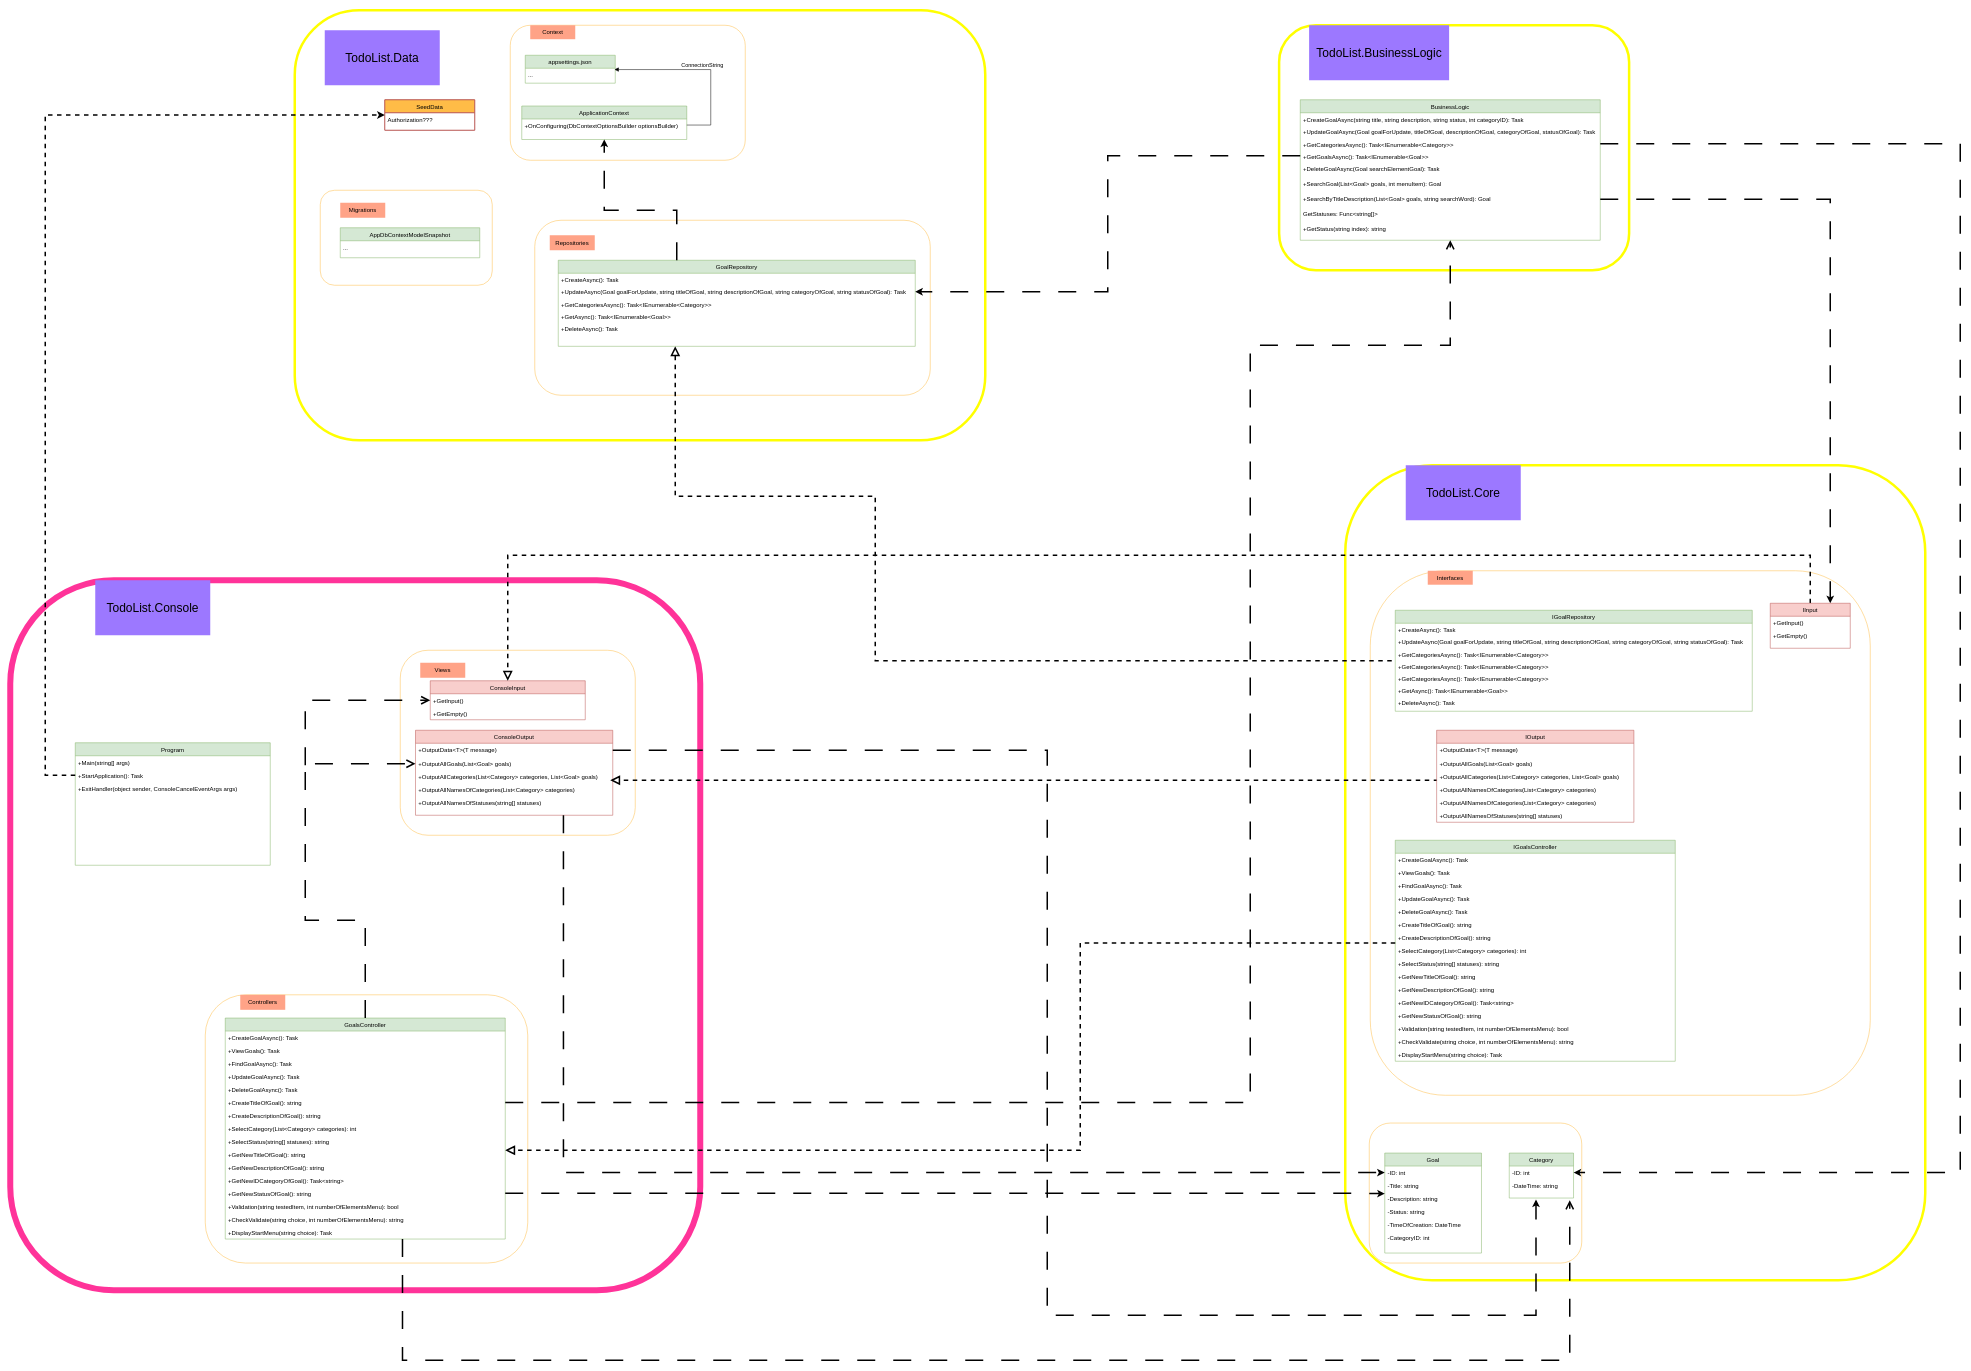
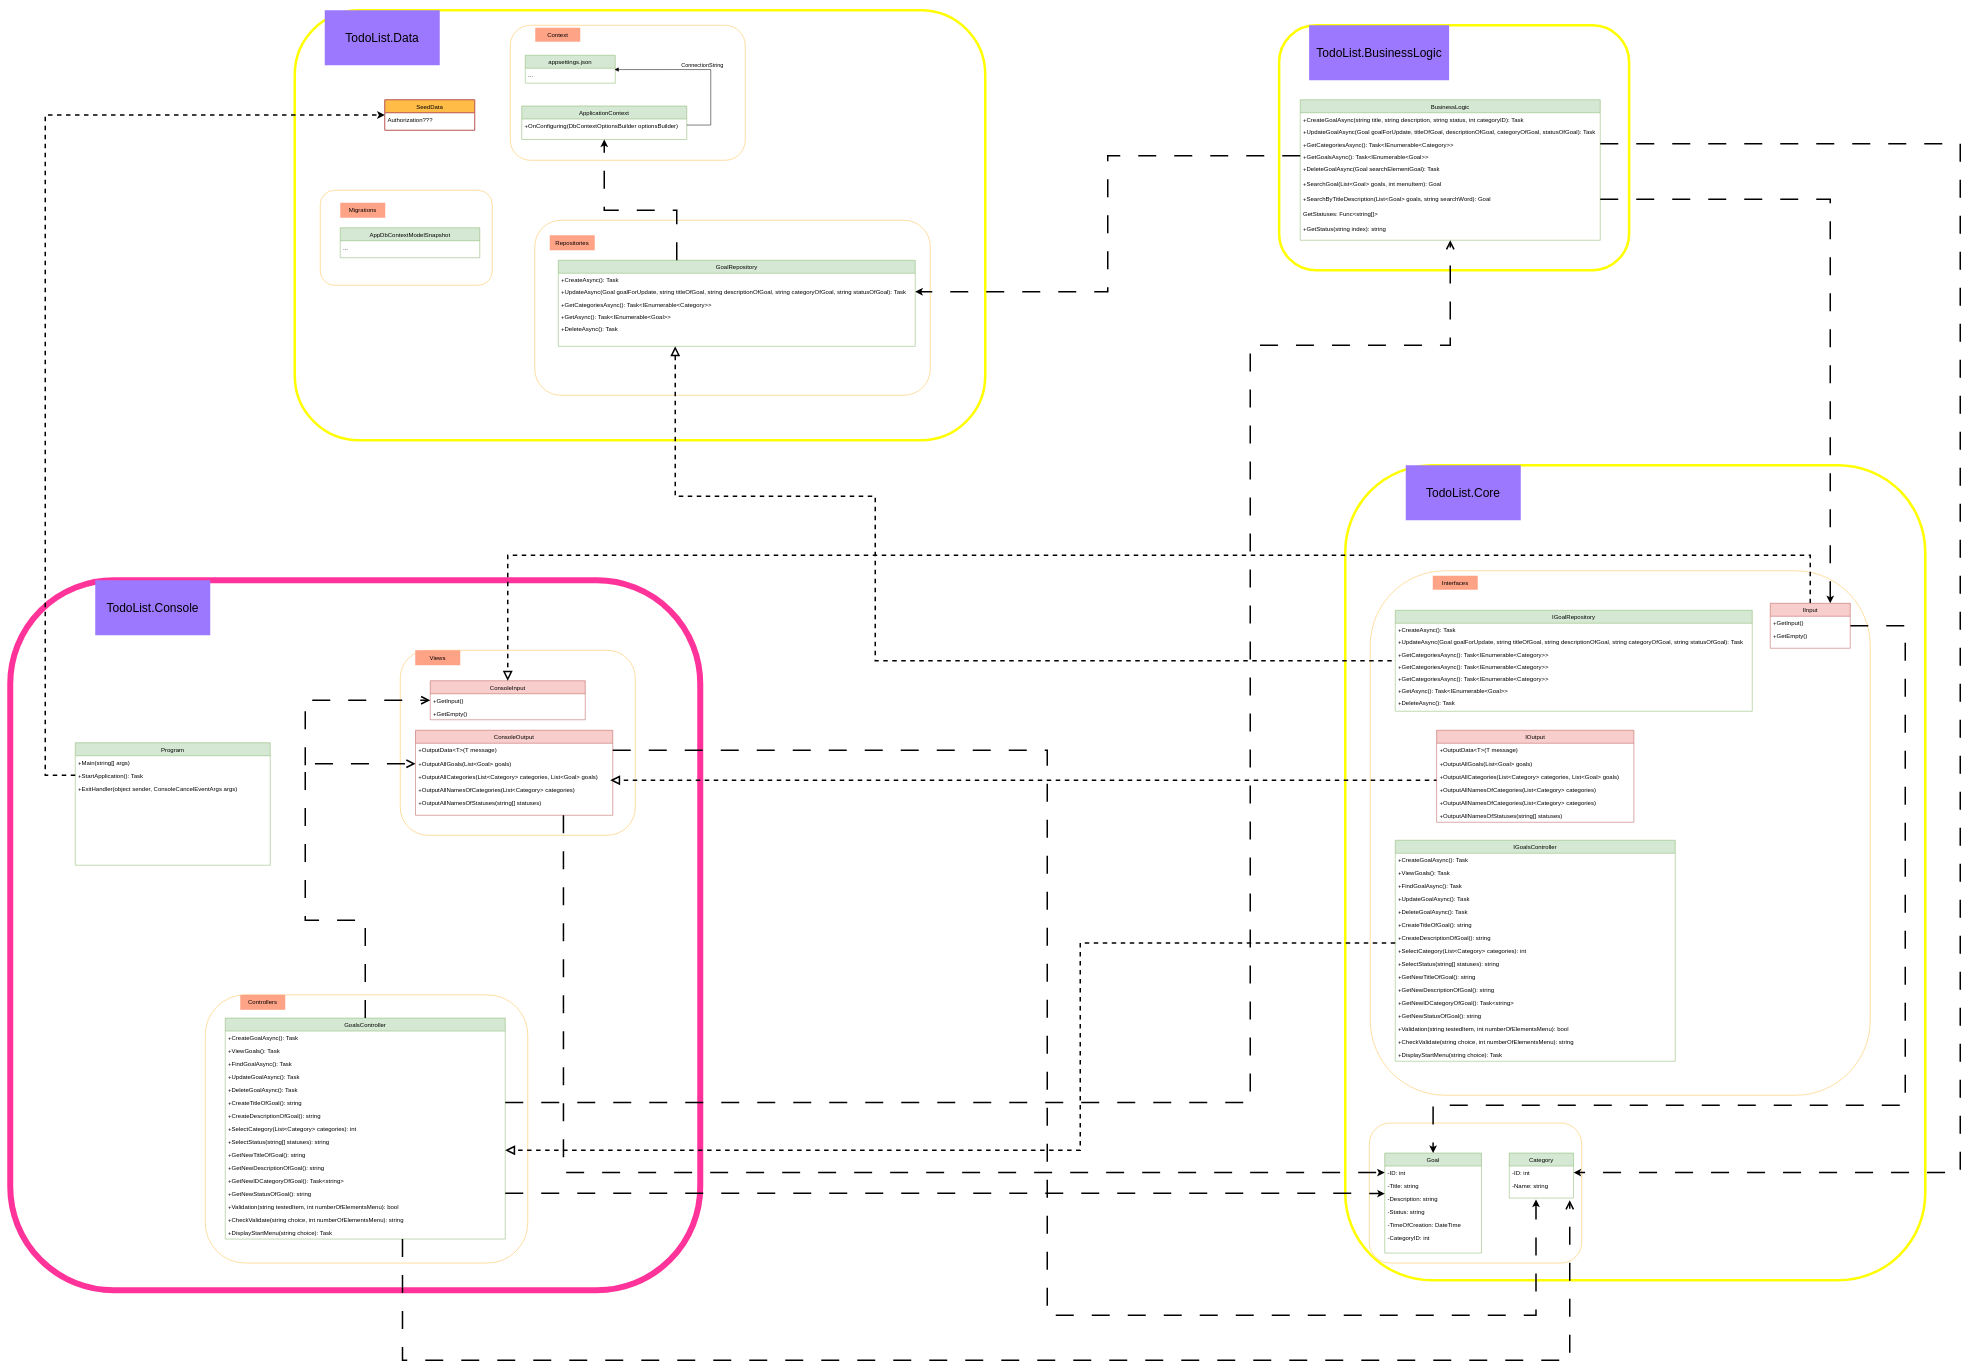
(553, 32) -> (558, 35)
(382, 58) -> (382, 38)
(1450, 578) -> (1455, 583)
none -> (1895, 626)
(443, 670) -> (438, 658)
(1537, 1186) -> (1532, 1186)
